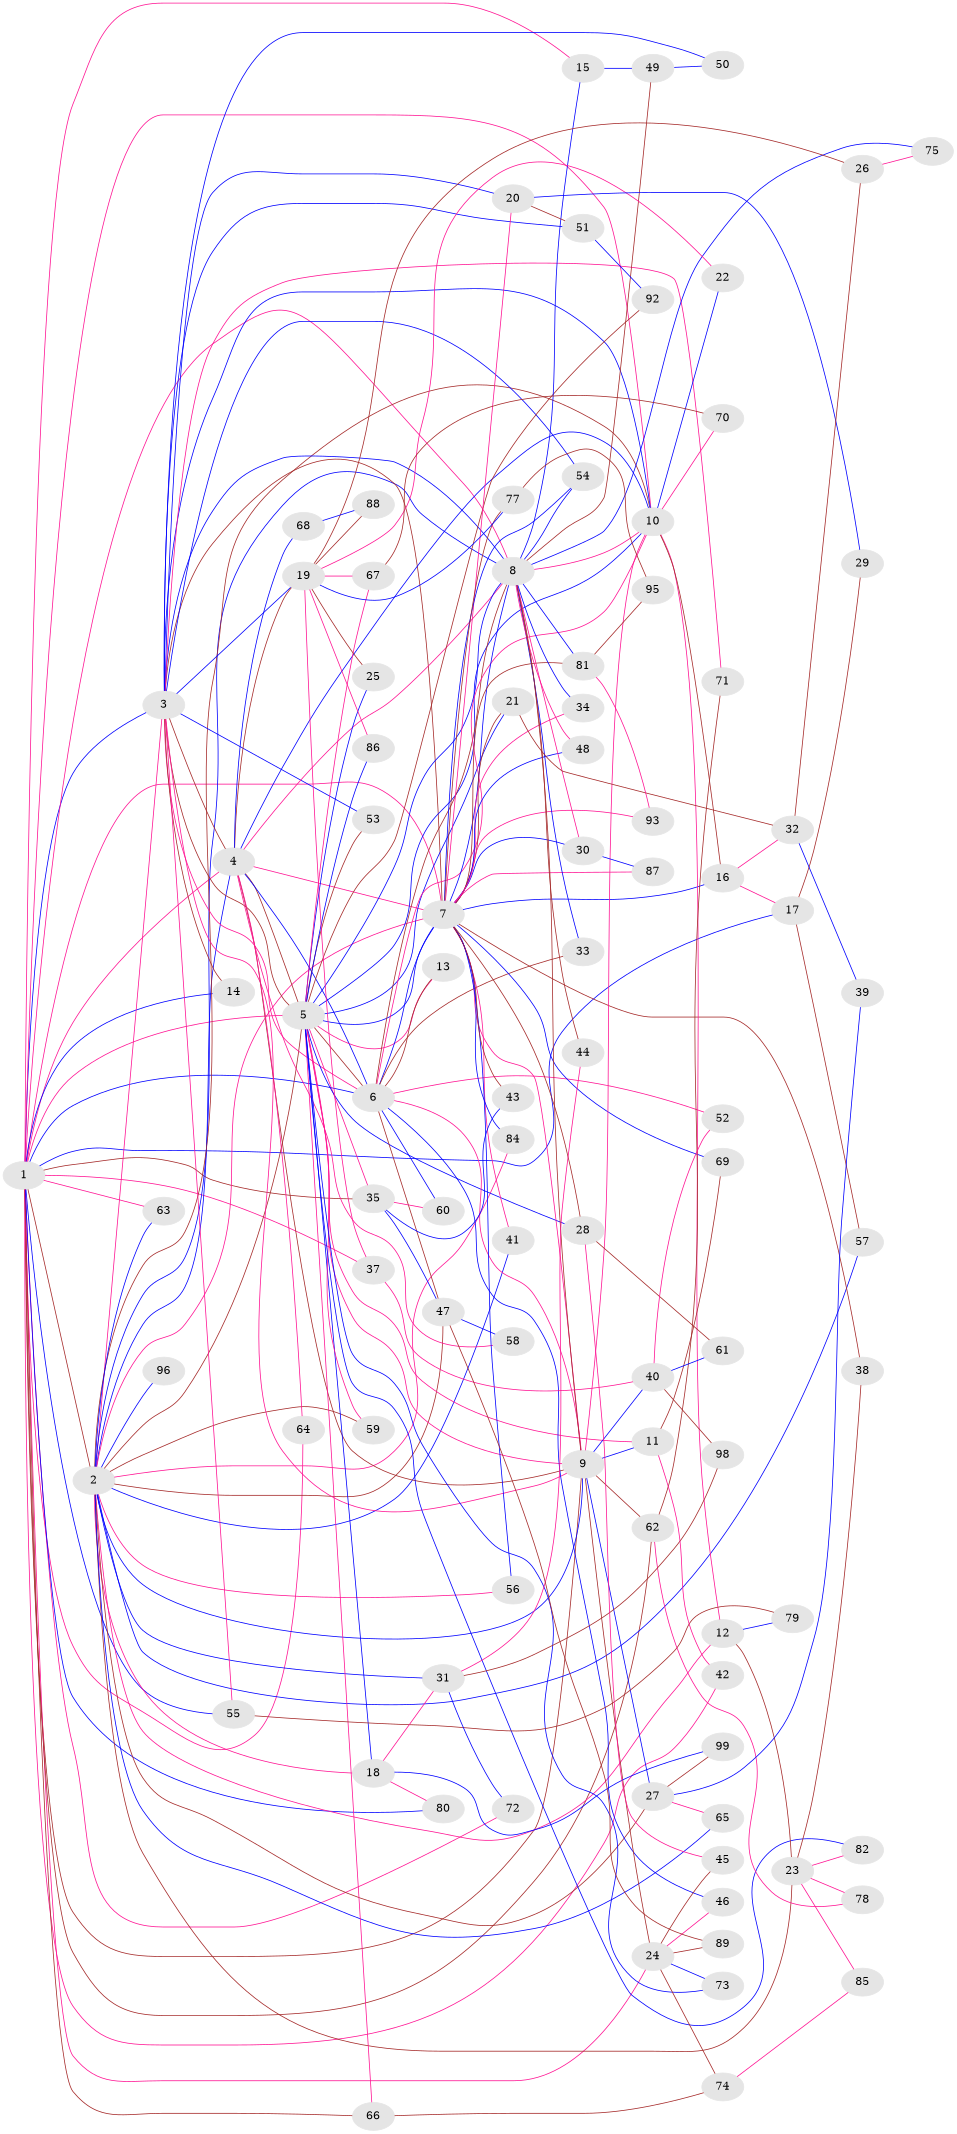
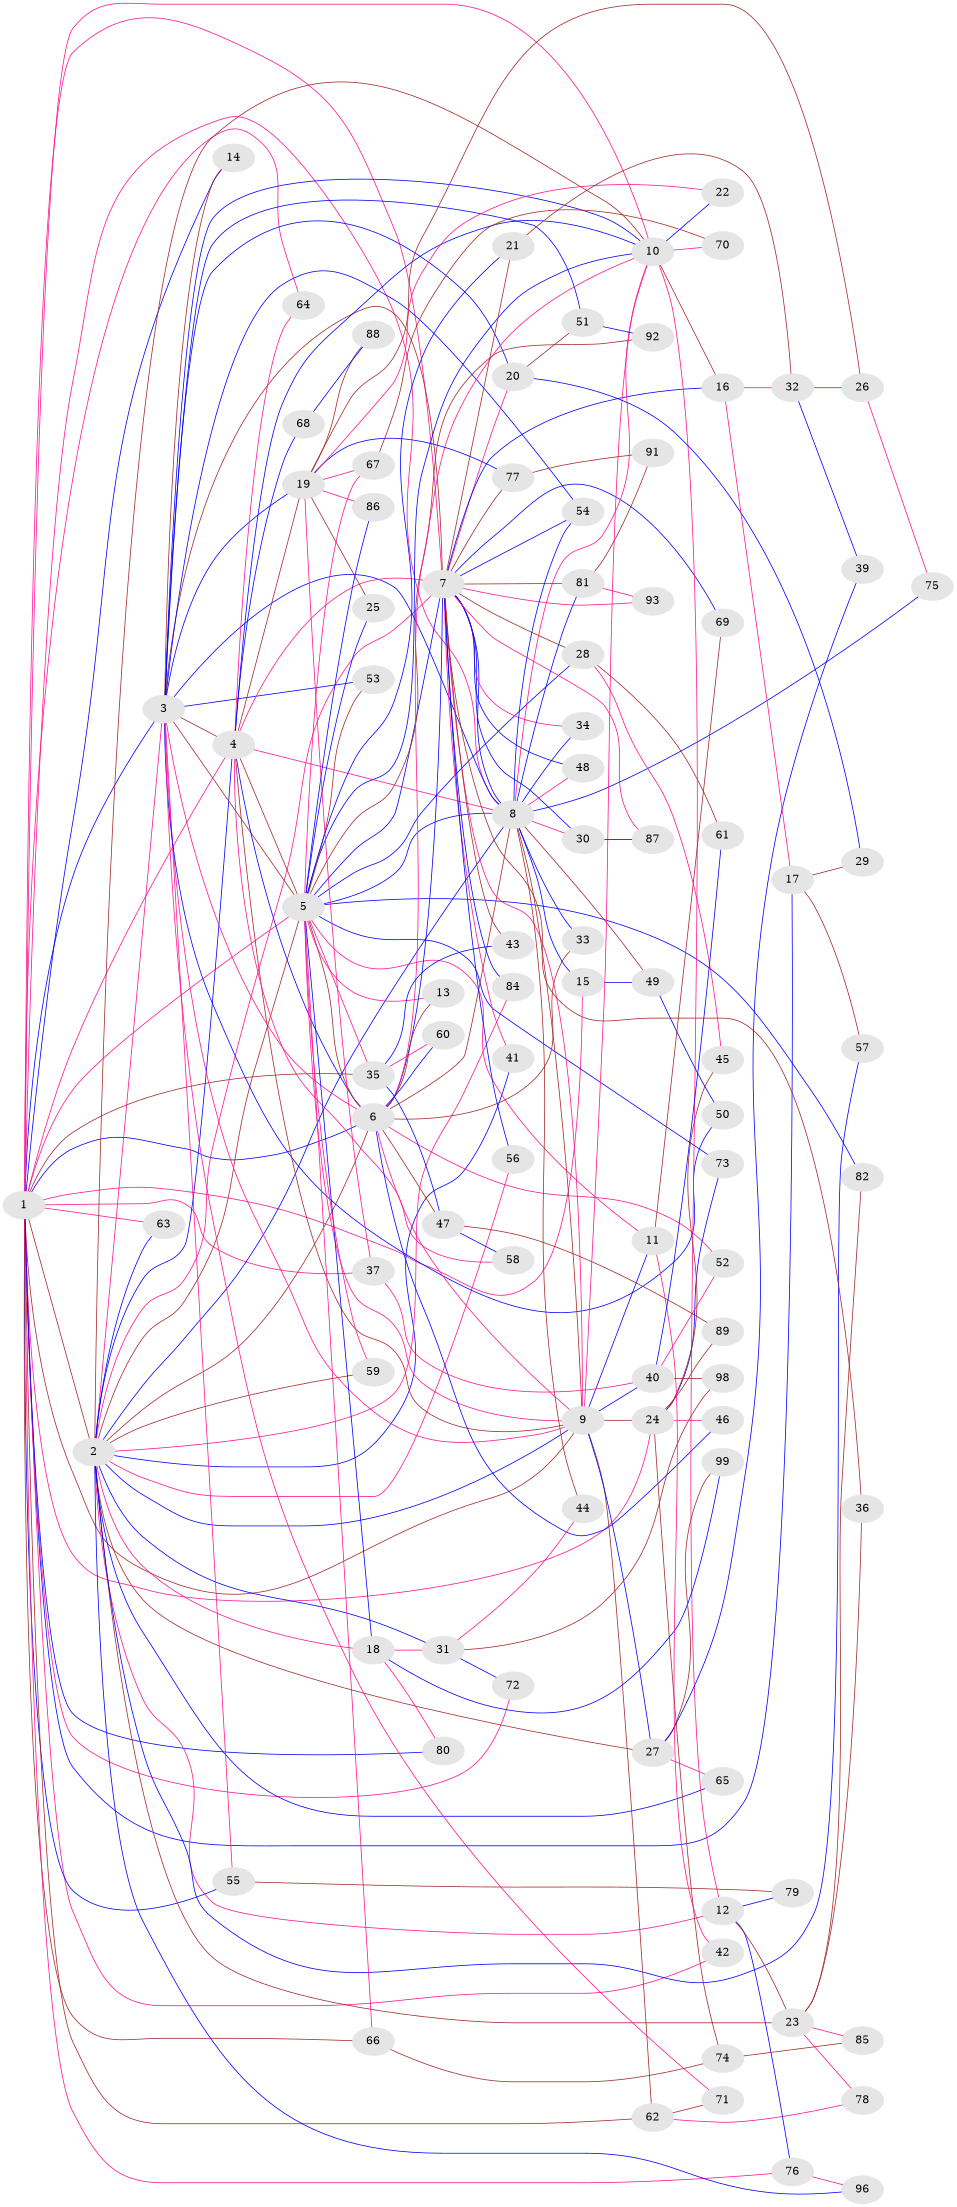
(653, 590) -> (653, 453)
(863, 1371) -> (863, 1509)
(315, 1496) -> (269, 1313)
(828, 1861) -> (841, 1686)
(793, 2035) -> (793, 2050)
none -> (793, 2172)
